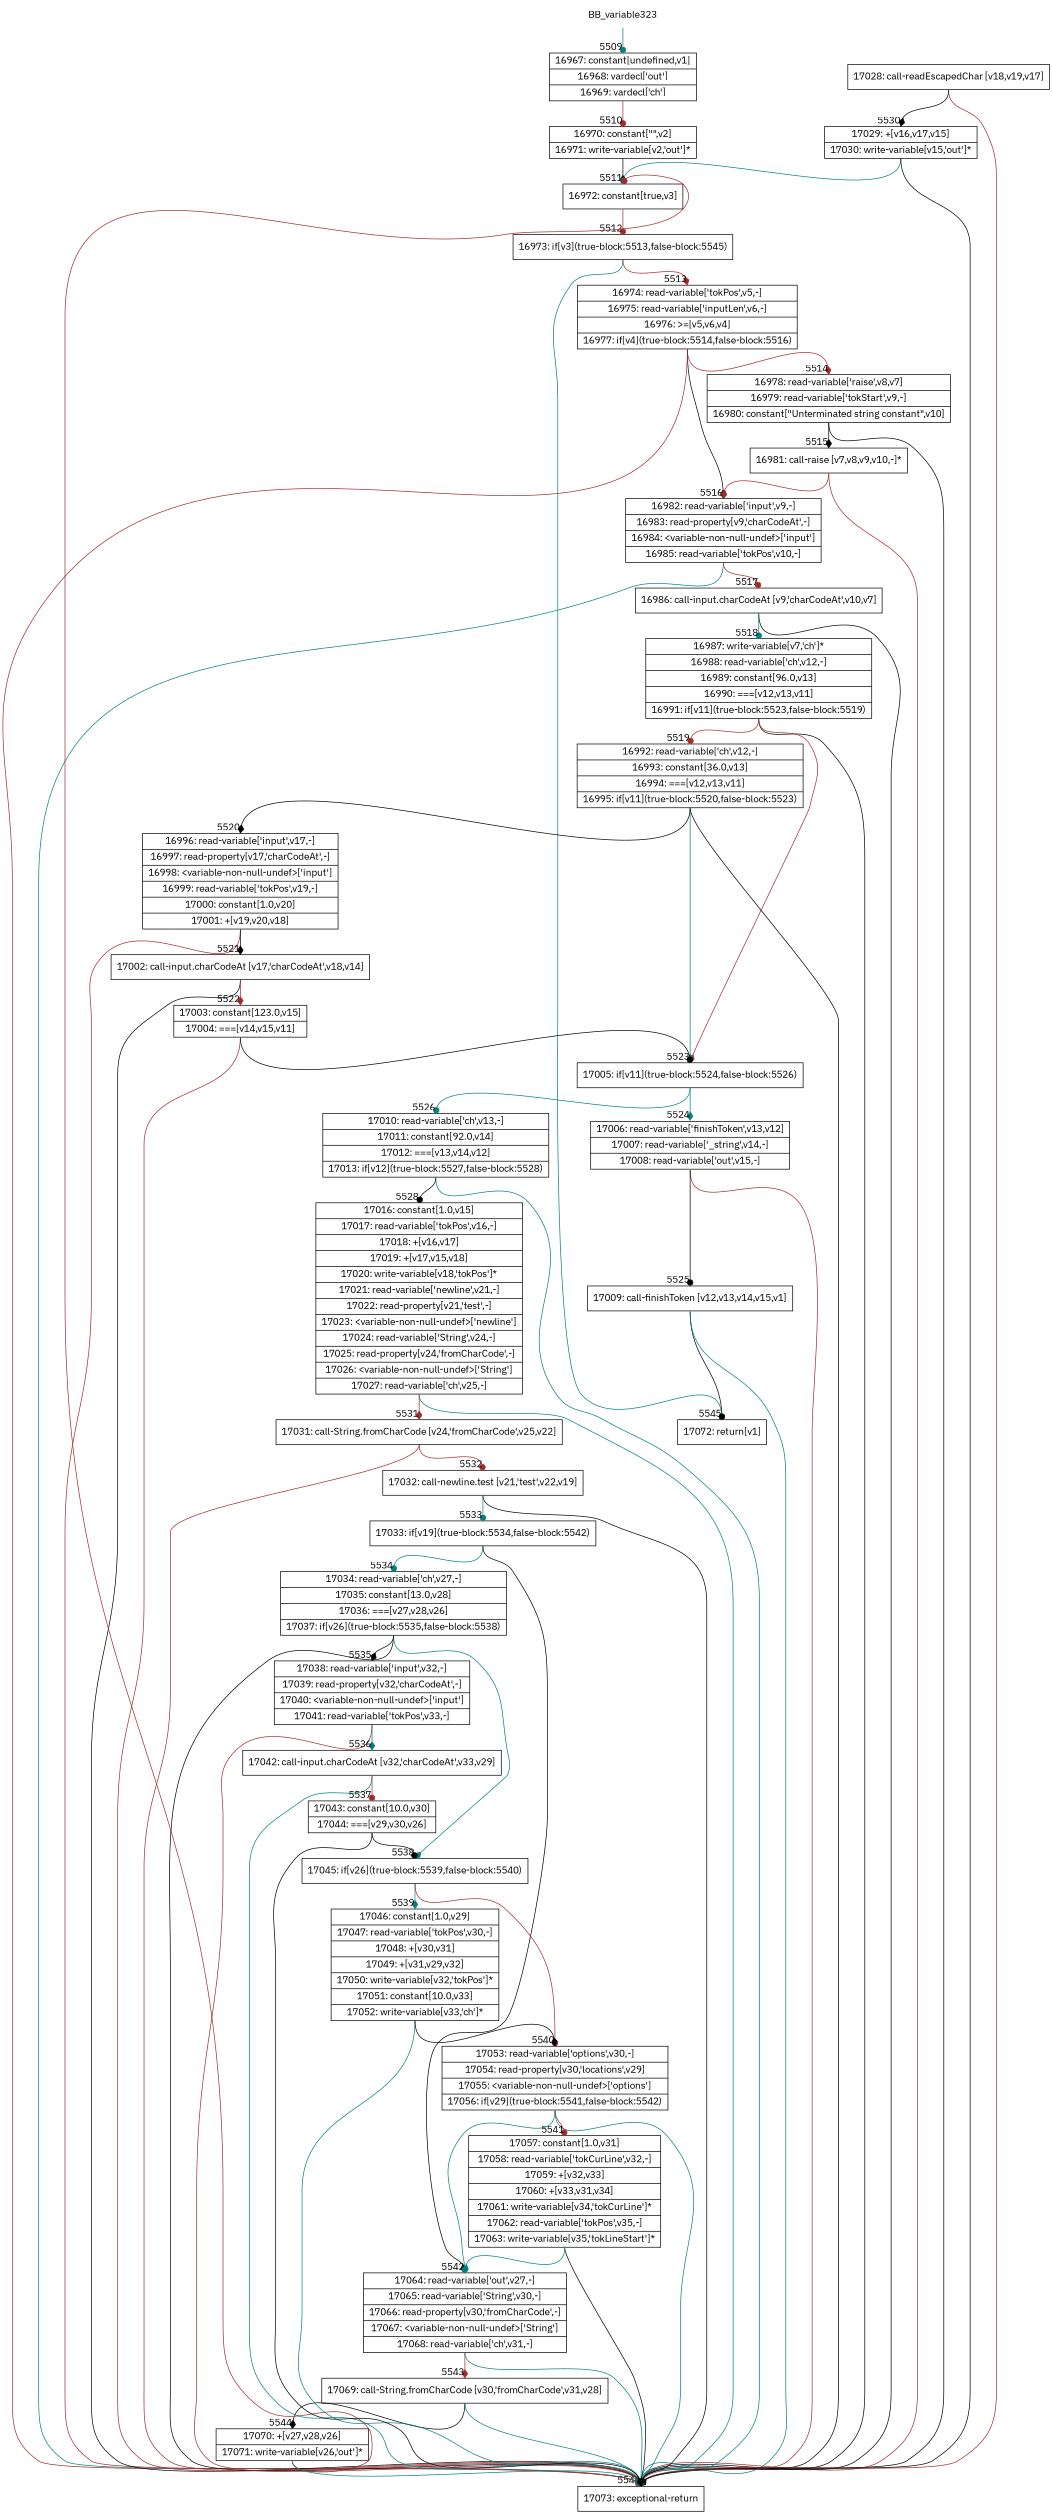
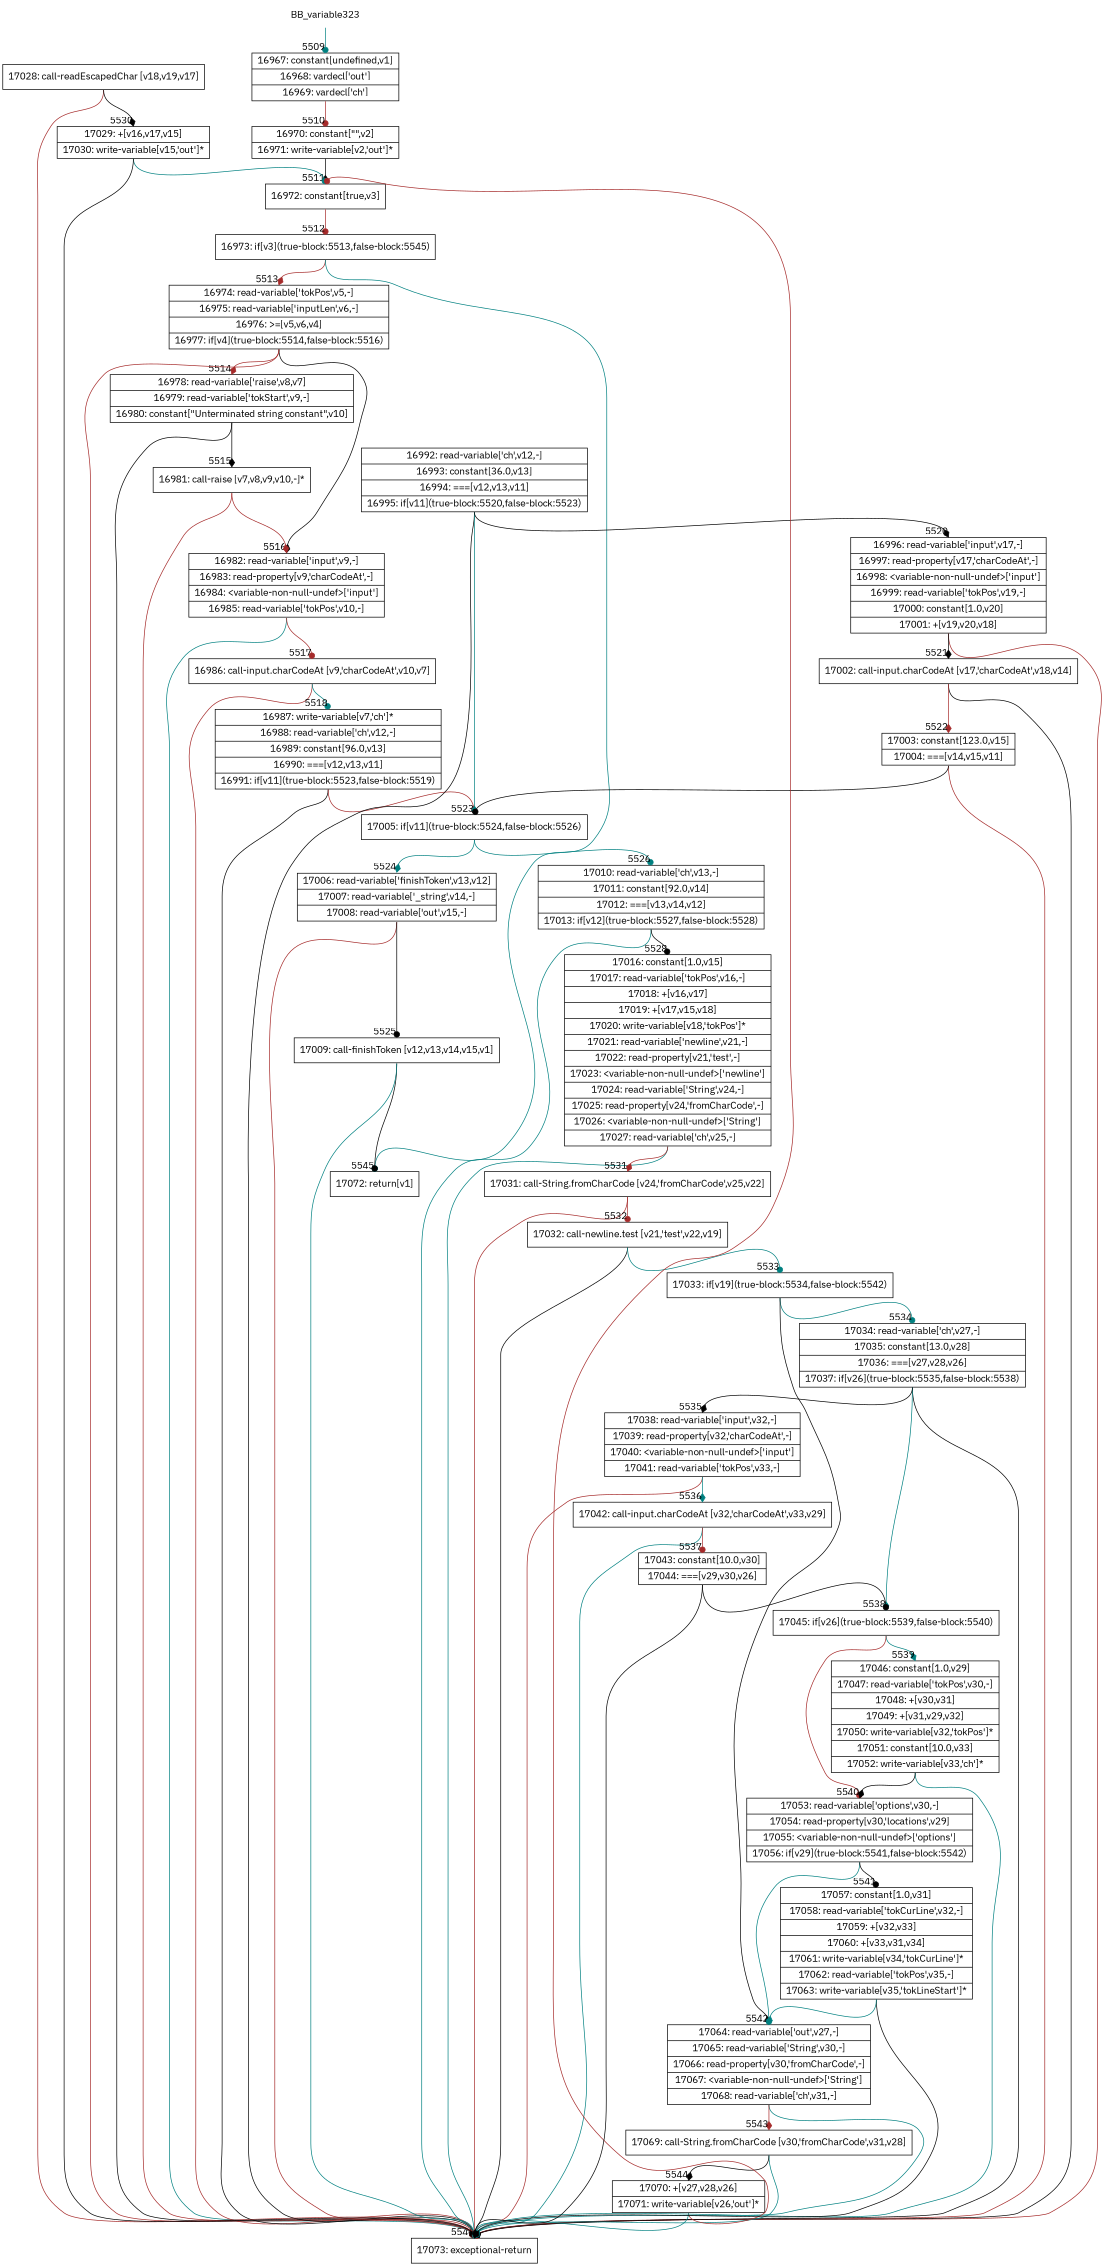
(727, 731) -> none
(891, 1593) -> (196, 1533)
(558, 2121) -> (866, 1873)
(688, 2245) -> none
